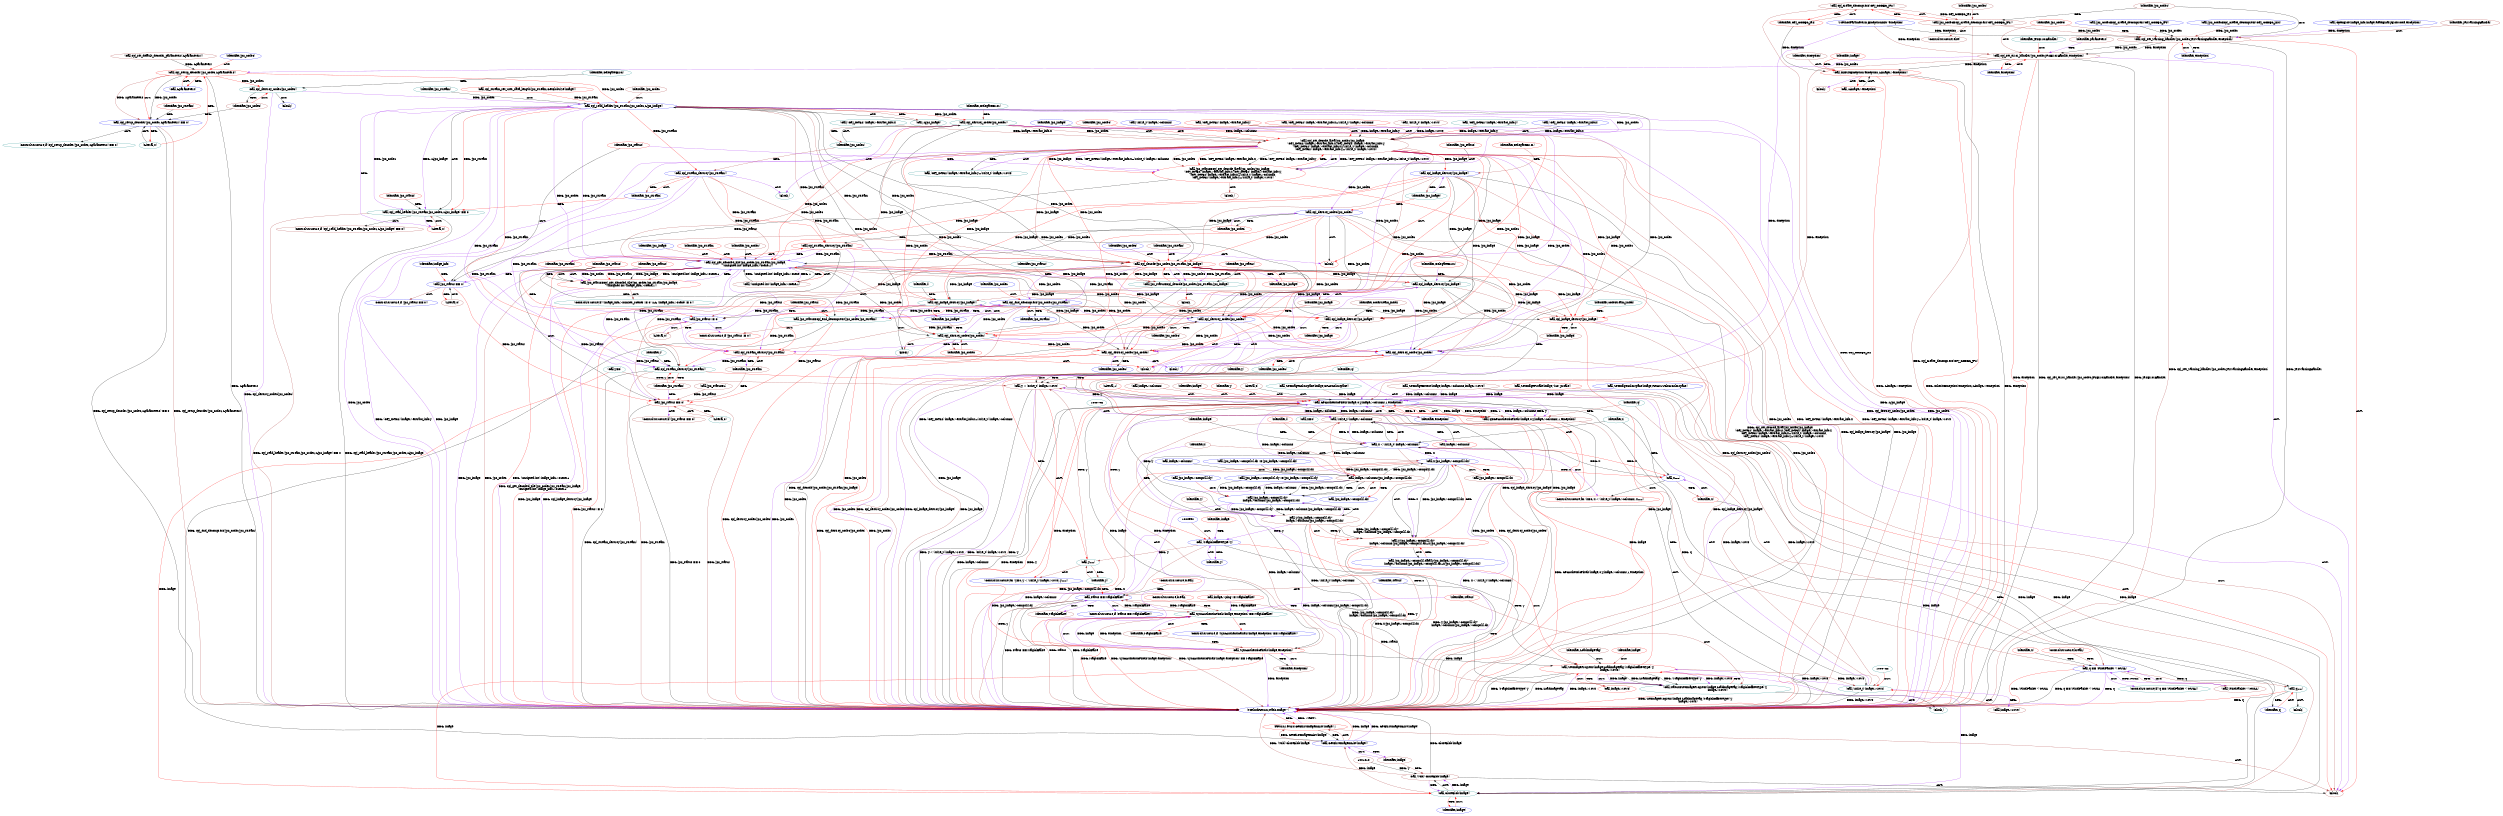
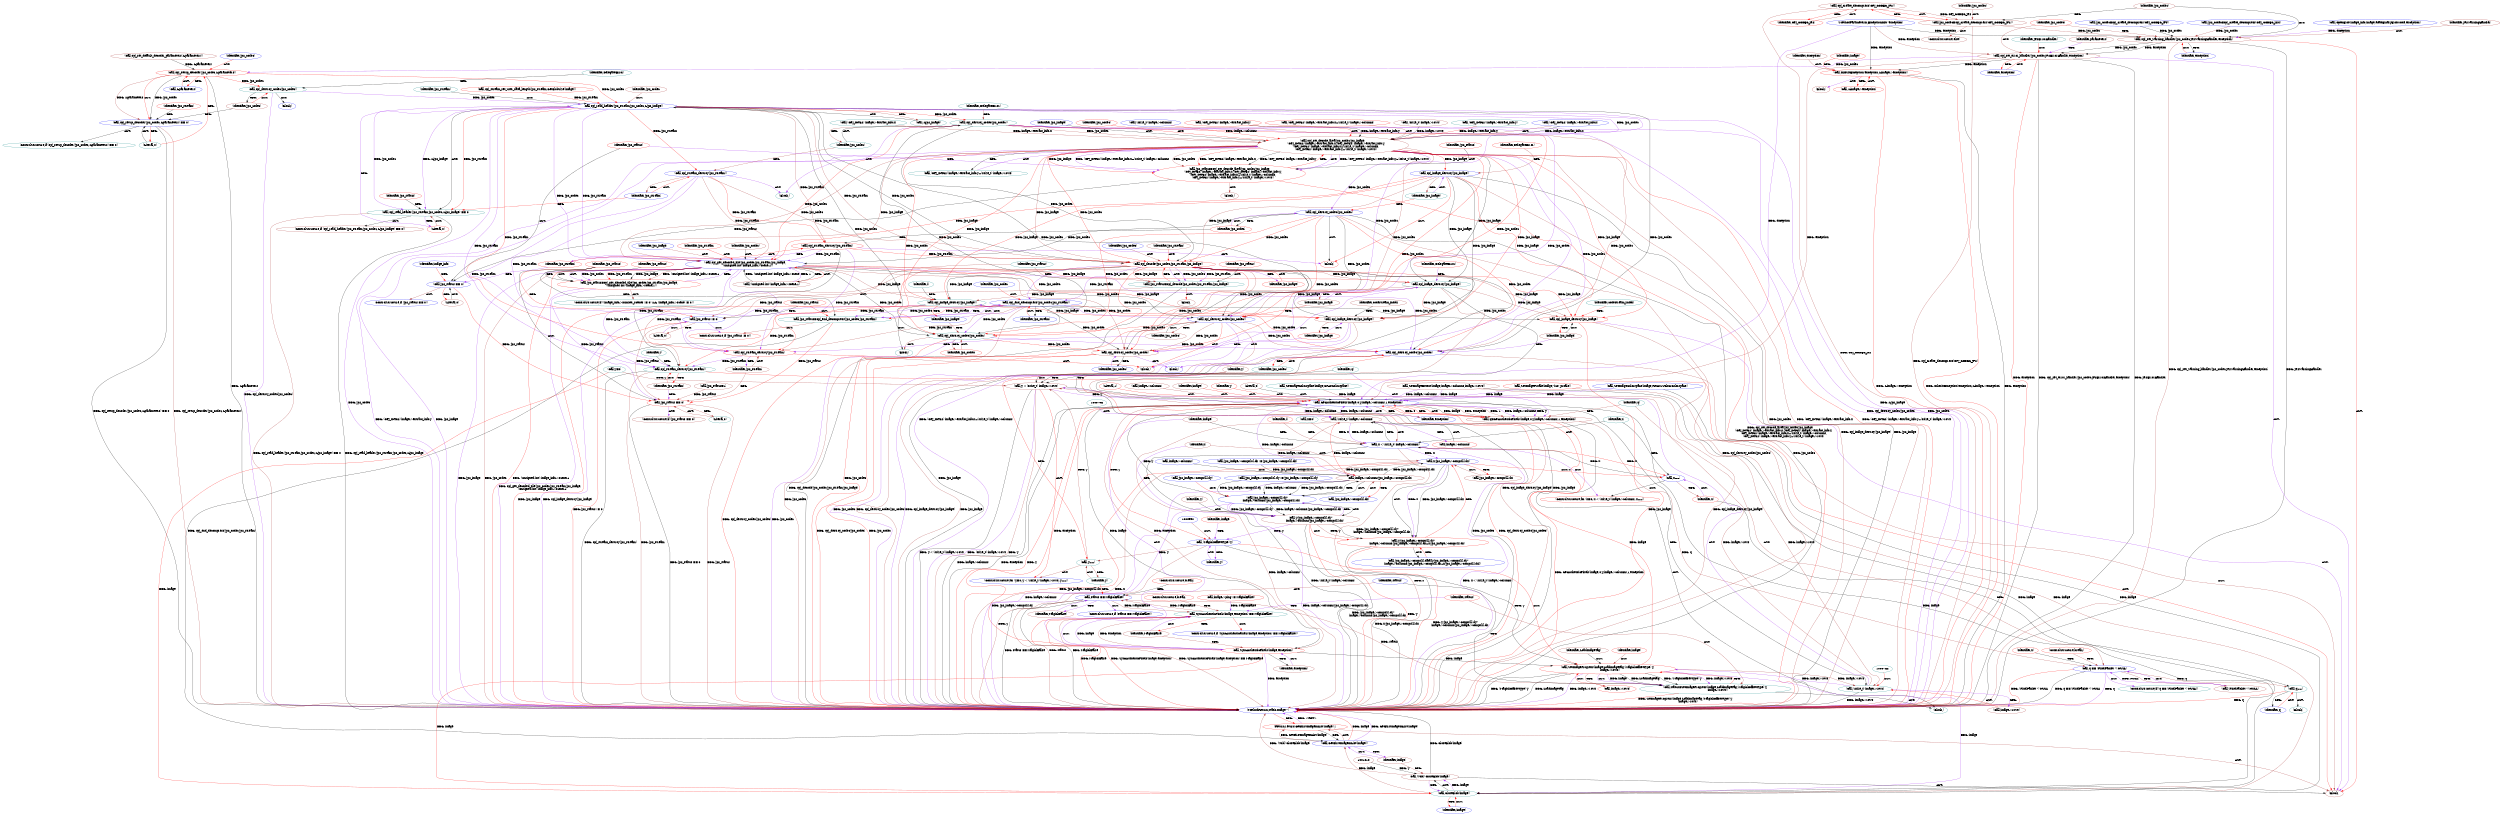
(1786, 61) -> (1871, 47)
(1867, 83) -> (1867, 83)
(1566, 470) -> (1566, 470)
